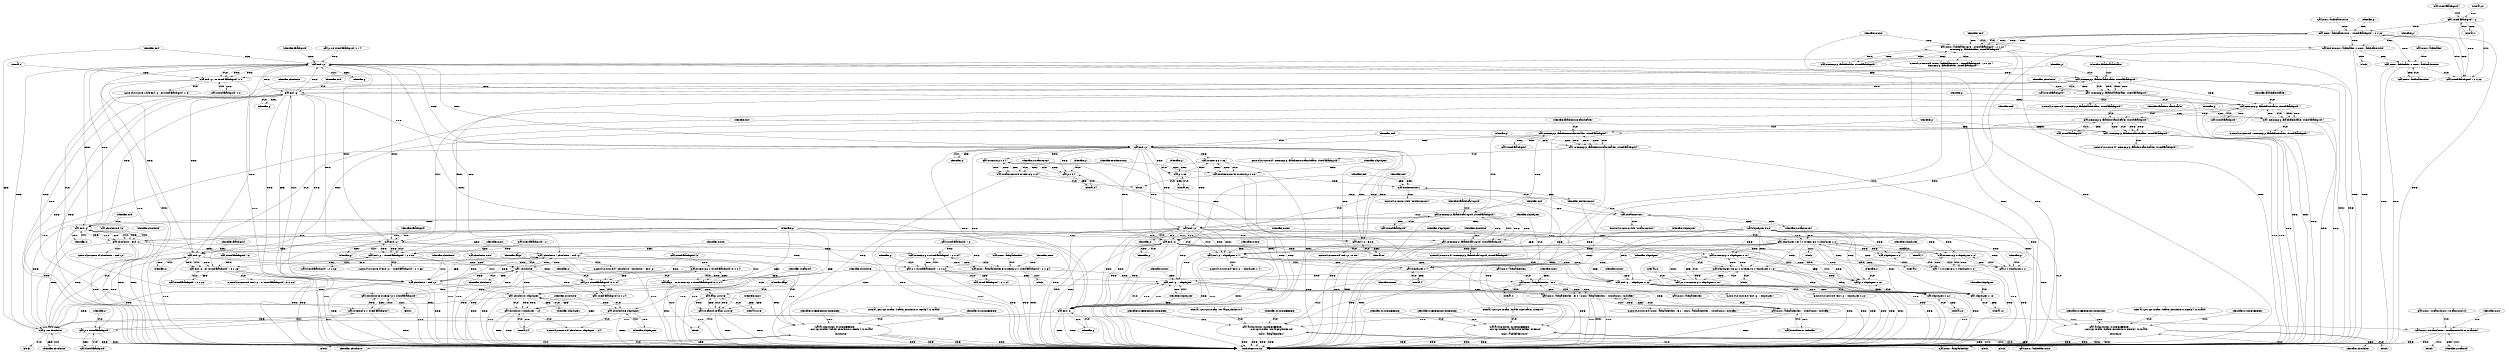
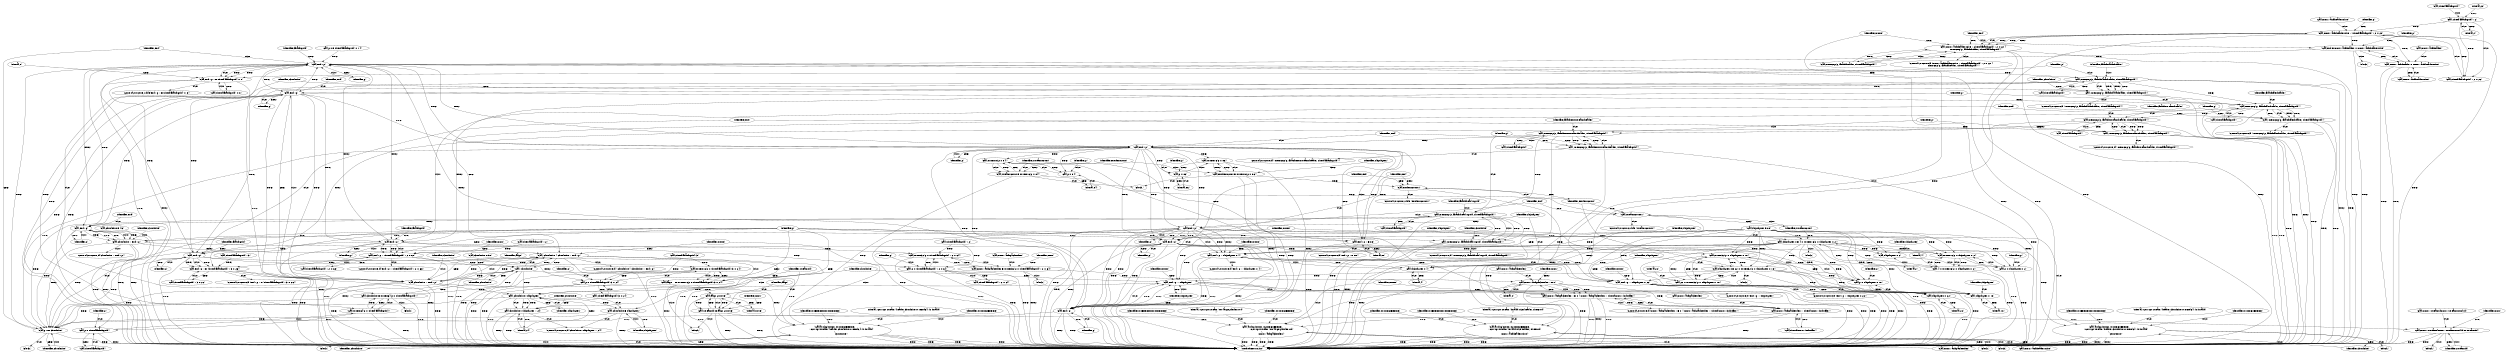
(2437, 72) -> (2387, 55)
(562, 285) -> (283, 300)
